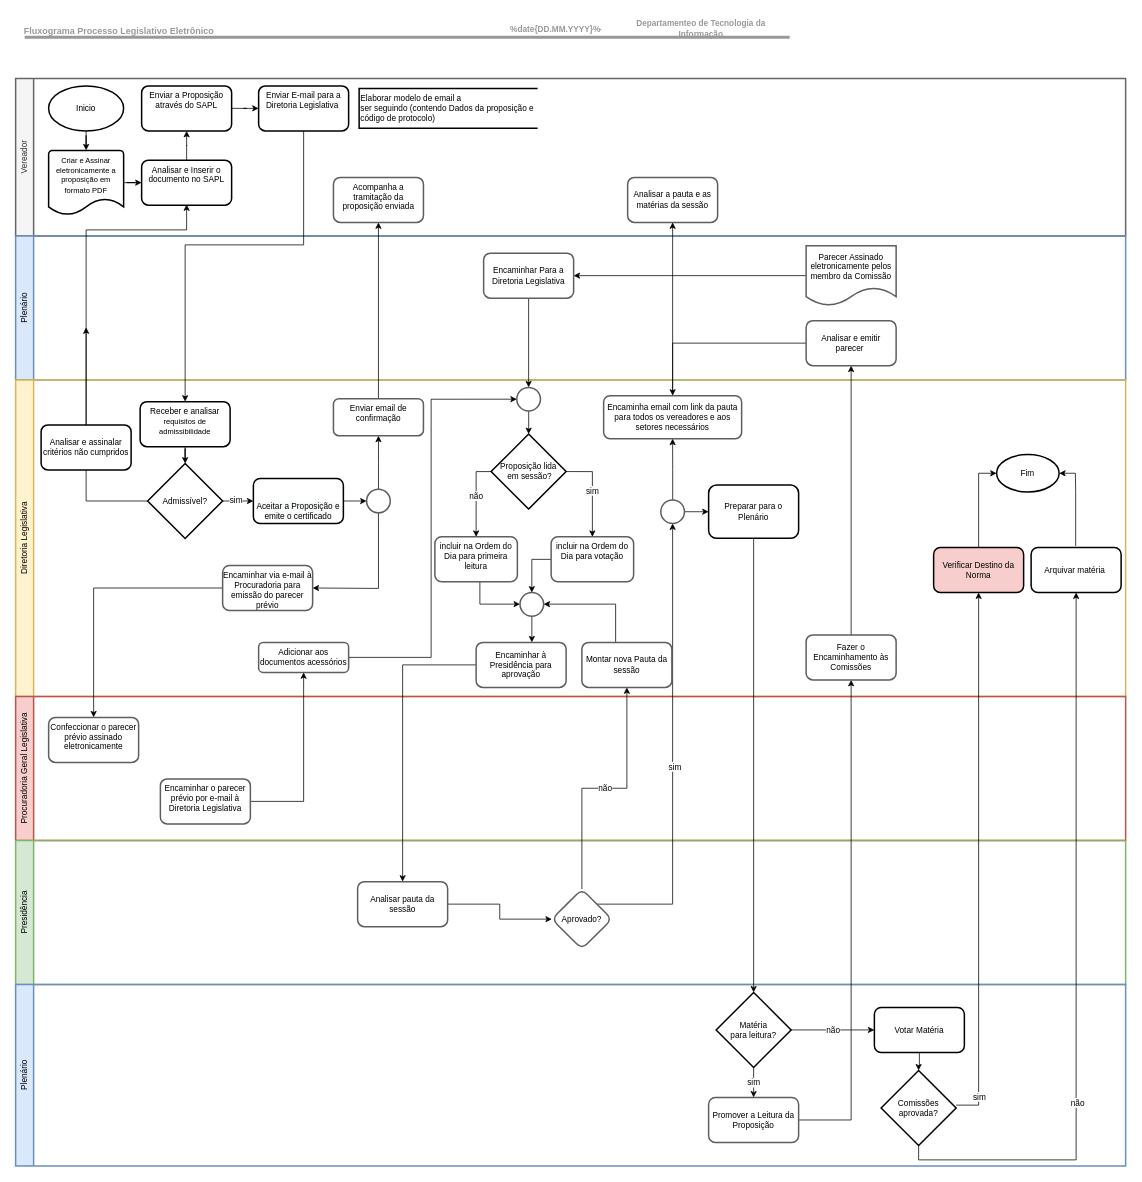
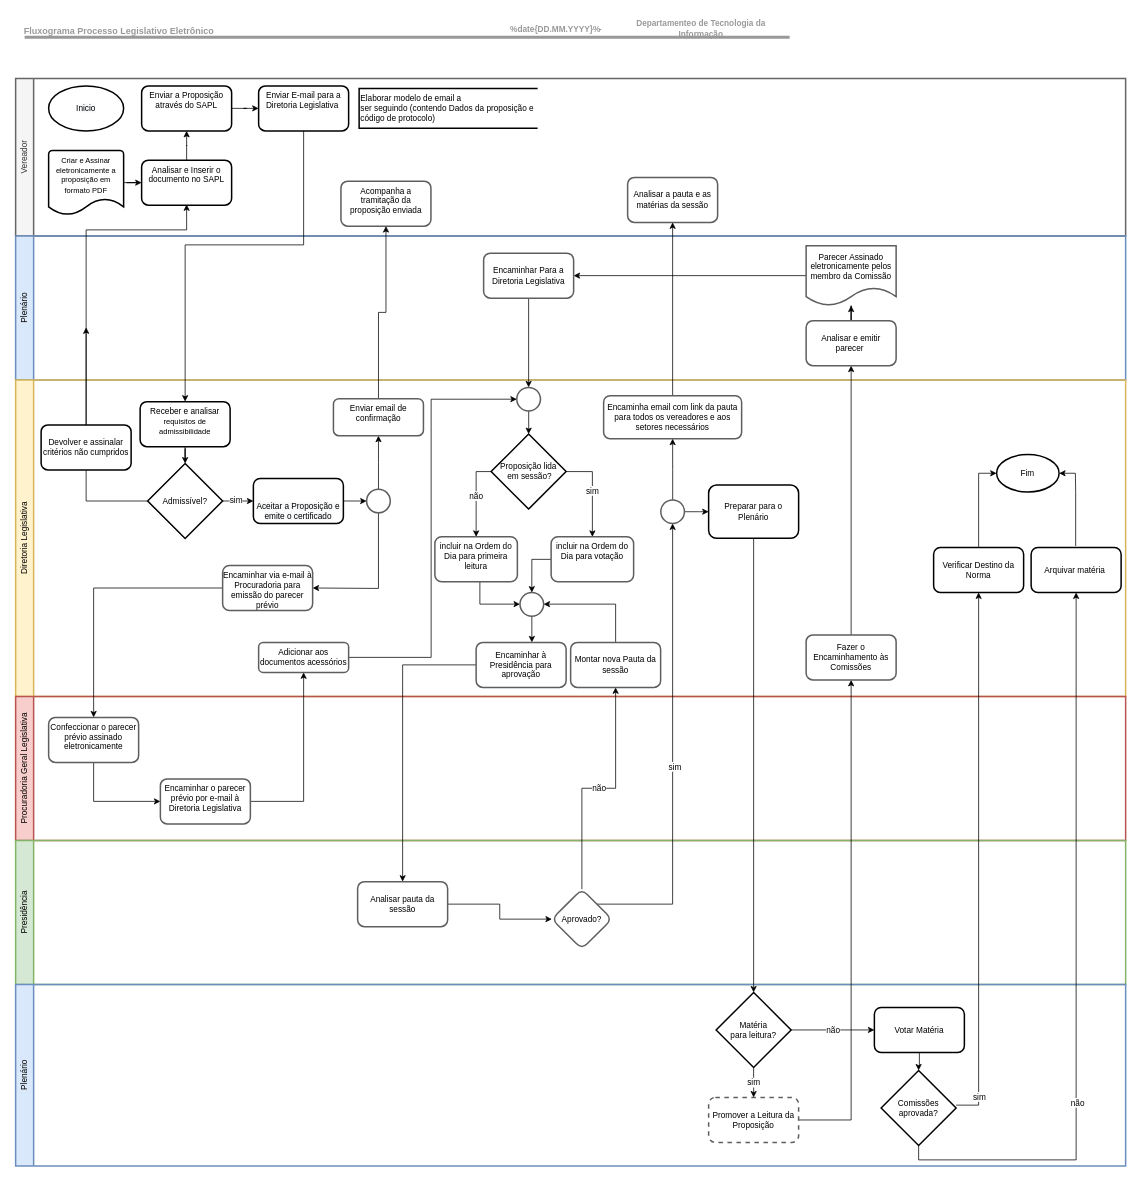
(86, 143) -> none
(378, 200) -> (386, 204)
(741, 343) -> (851, 311)
(86, 447) -> (86, 447)
(978, 570) -> (978, 570)
(627, 665) -> (615, 665)
none -> (105, 801)
(753, 1120) -> (753, 1120)
